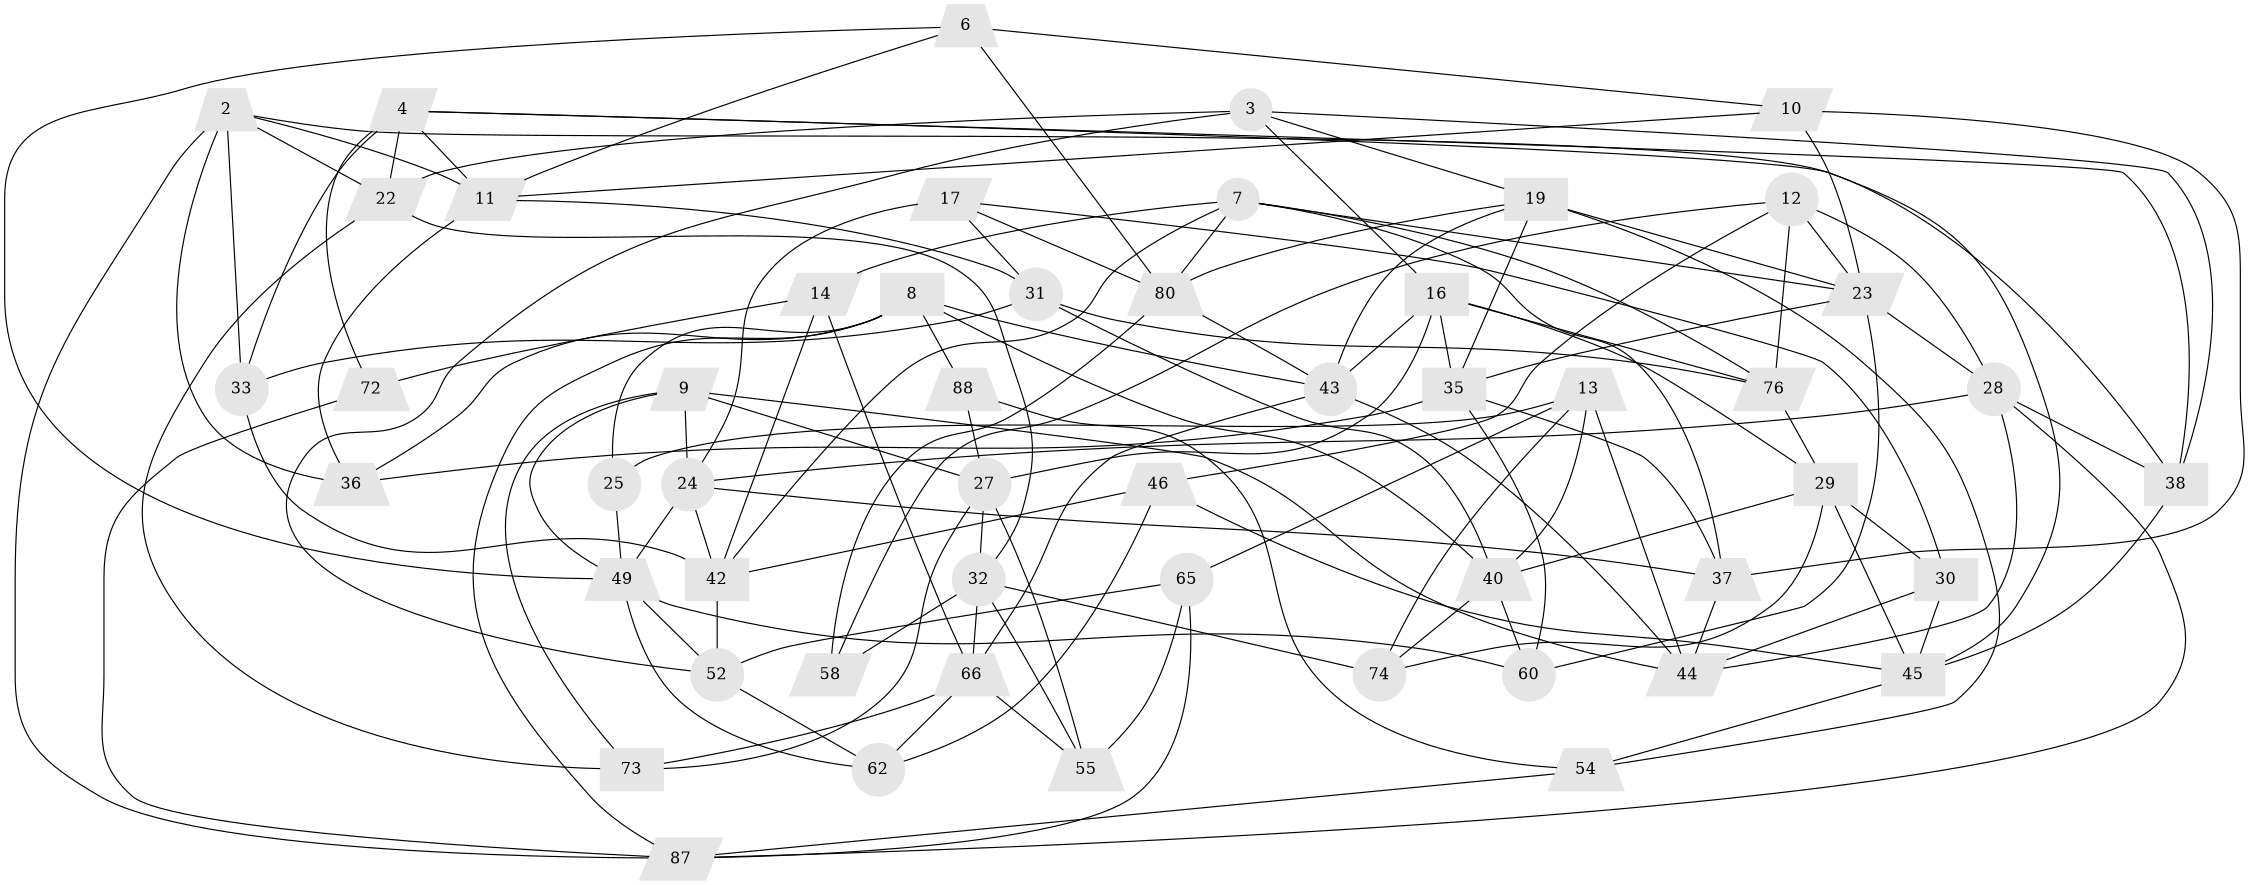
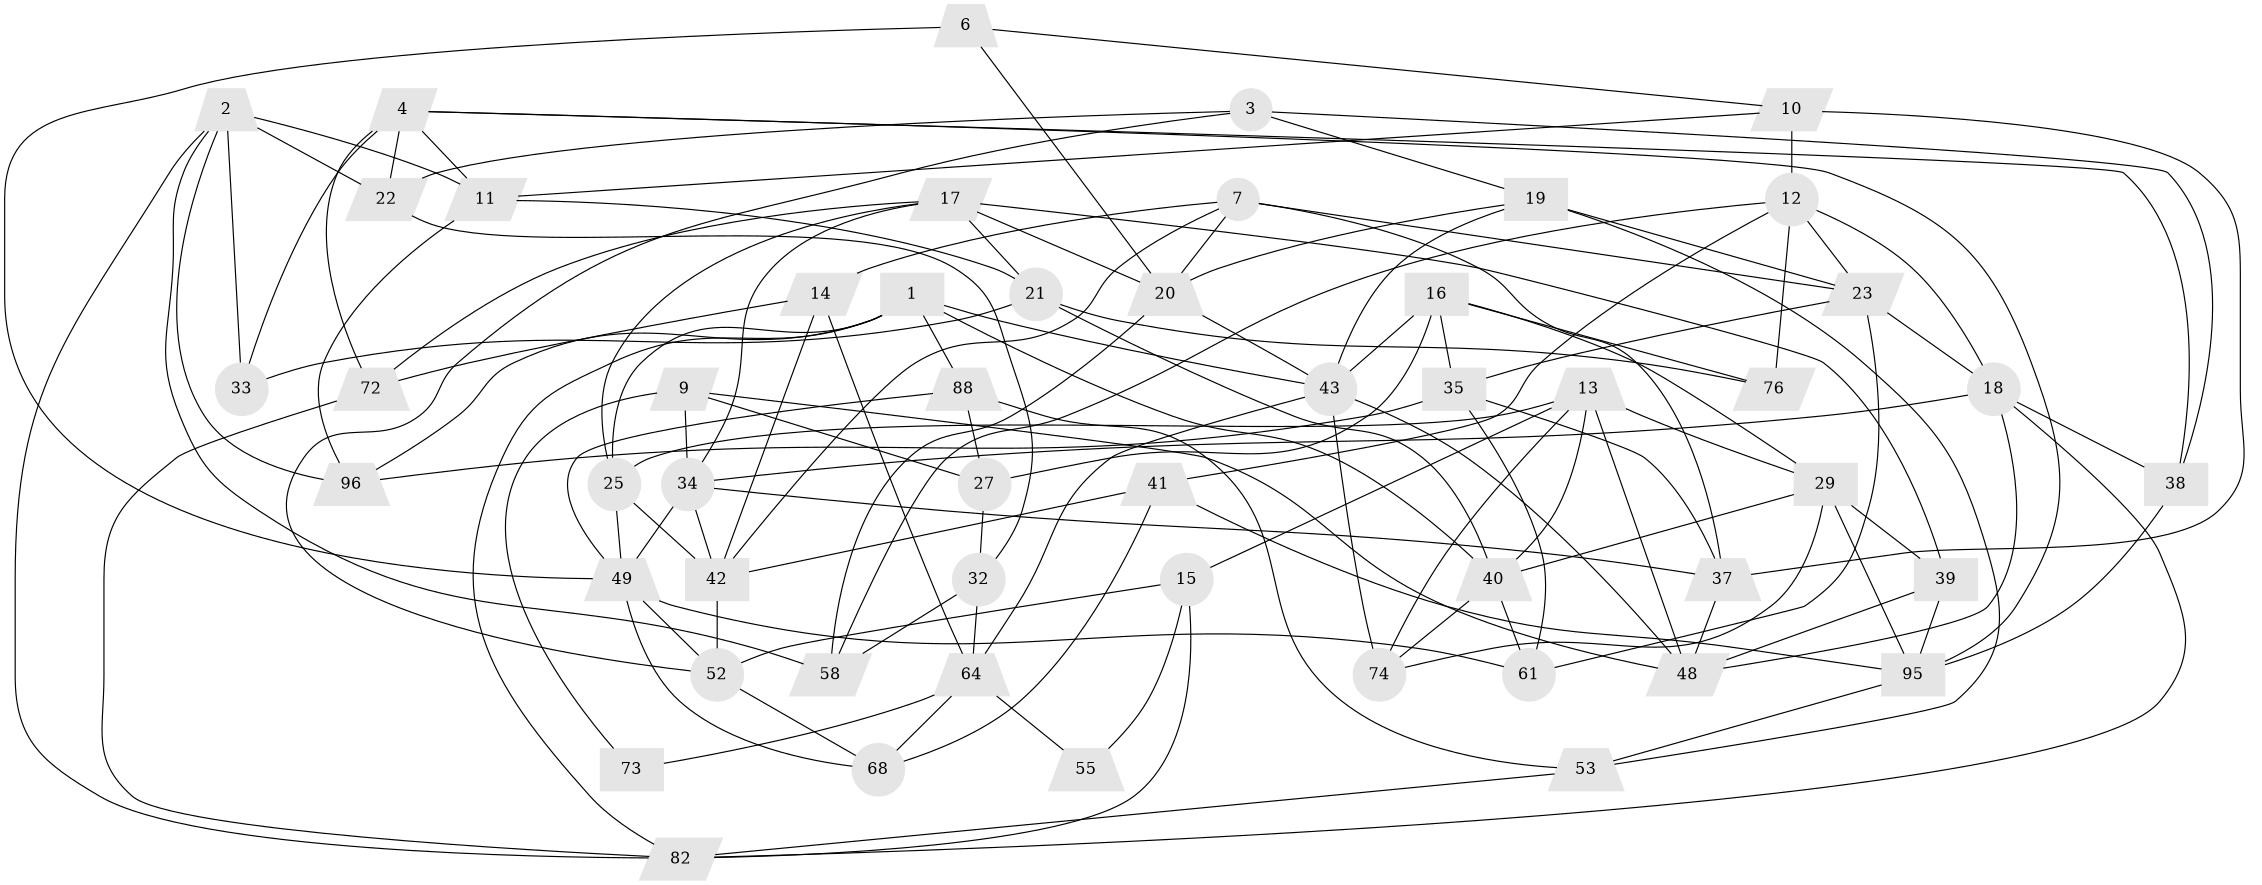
(730, 103) -> none
(1013, 137) -> (280, 523)
(1341, 199) -> none
(1839, 199) -> (1792, 152)
none -> (601, 253)
(1502, 255) -> none
none -> (703, 272)
(912, 294) -> (912, 294)
(1036, 294) -> (1036, 294)
(1166, 294) -> (1166, 294)
(1495, 294) -> none
(1994, 389) -> (1994, 389)
(1800, 437) -> (1709, 442)
(543, 453) -> (697, 425)
(352, 484) -> (352, 484)
(688, 484) -> (688, 484)
(1159, 484) -> (1159, 484)
(435, 552) -> (666, 532)
(1187, 580) -> (1187, 580)
(1946, 580) -> (1946, 580)
(175, 604) -> none
(1162, 623) -> (1349, 527)
(1044, 626) -> none
(972, 675) -> (972, 675)
(1035, 675) -> none
(1529, 675) -> (1529, 675)
(1688, 675) -> (1688, 675)
(1913, 675) -> (1913, 675)
(875, 705) -> none
(878, 770) -> (878, 770)
(1586, 770) -> (1586, 770)
(681, 859) -> (681, 859)
